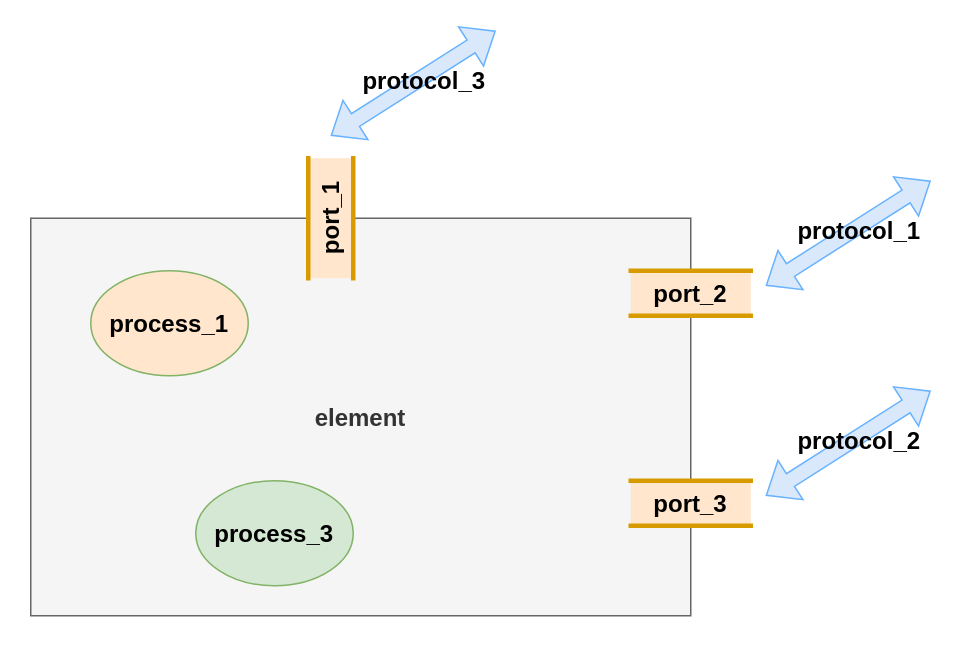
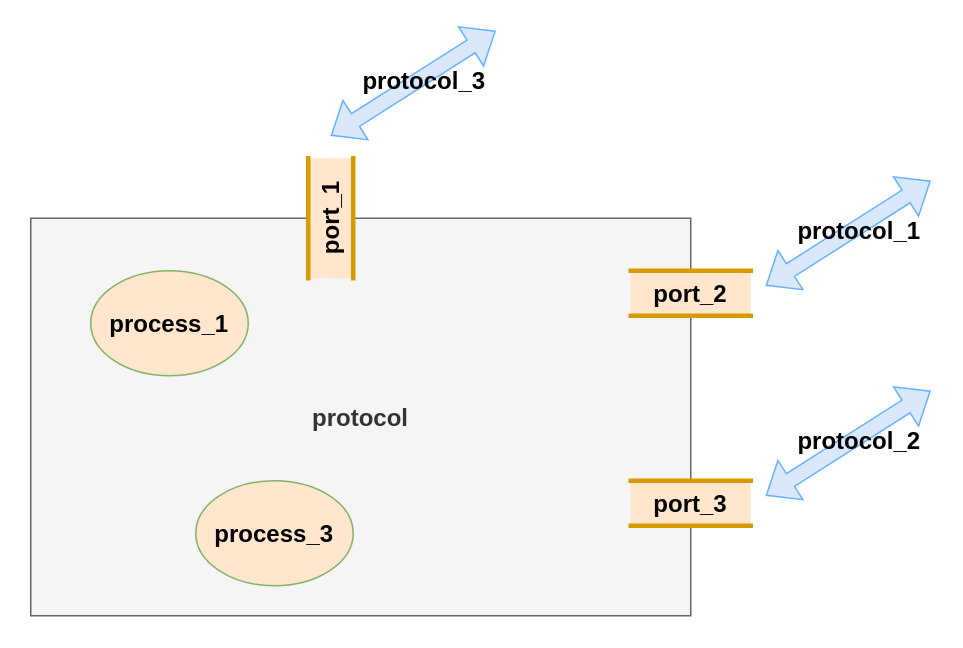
(361, 418) -> (361, 418)
(275, 533) -> (275, 533)
